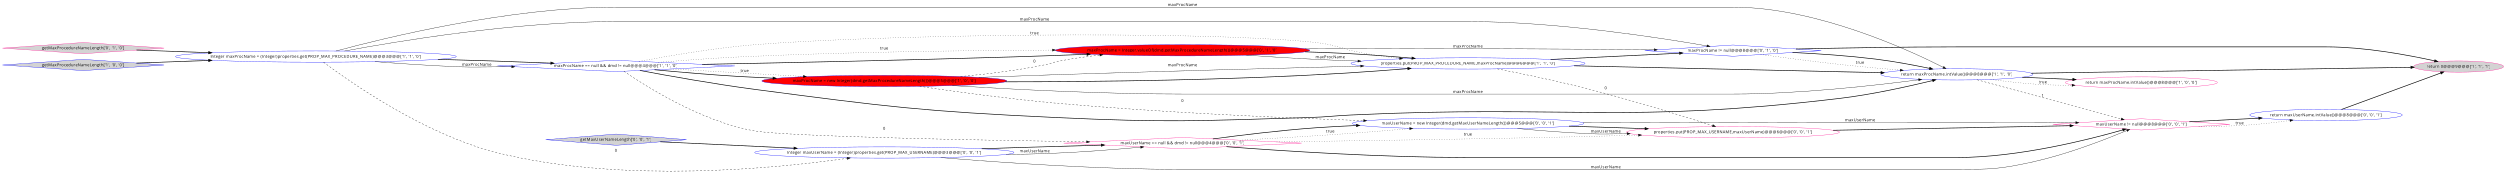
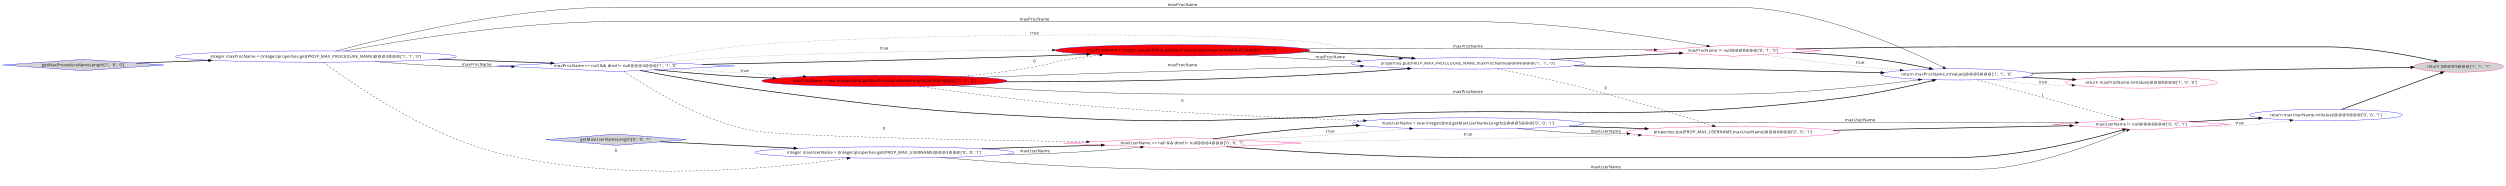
(83, 48) -> none
(1733, 51) -> (1733, 51)
